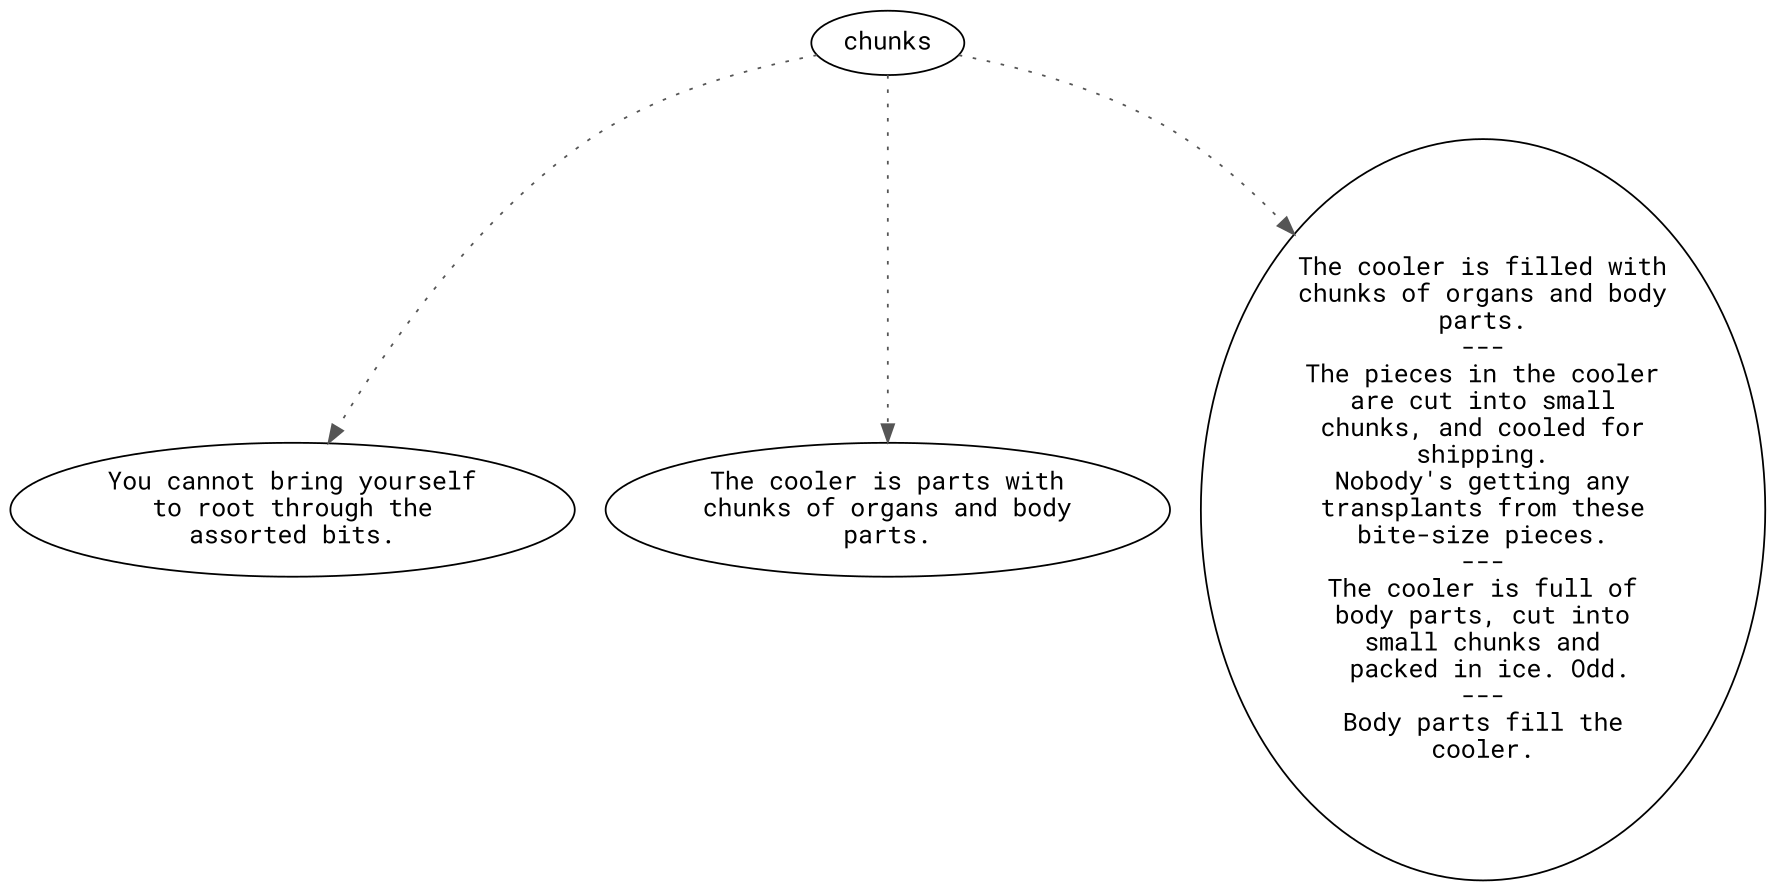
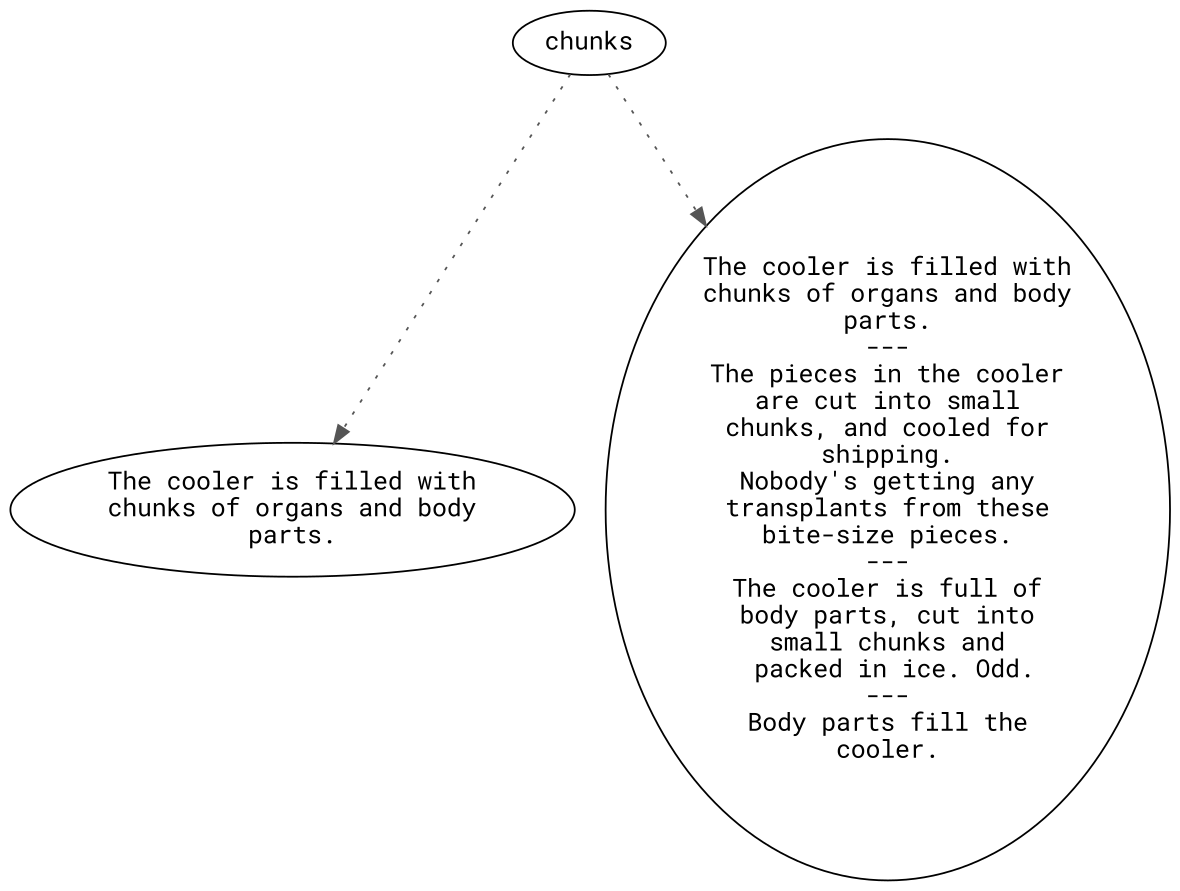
(293, 510) -> none
(888, 510) -> (293, 510)
